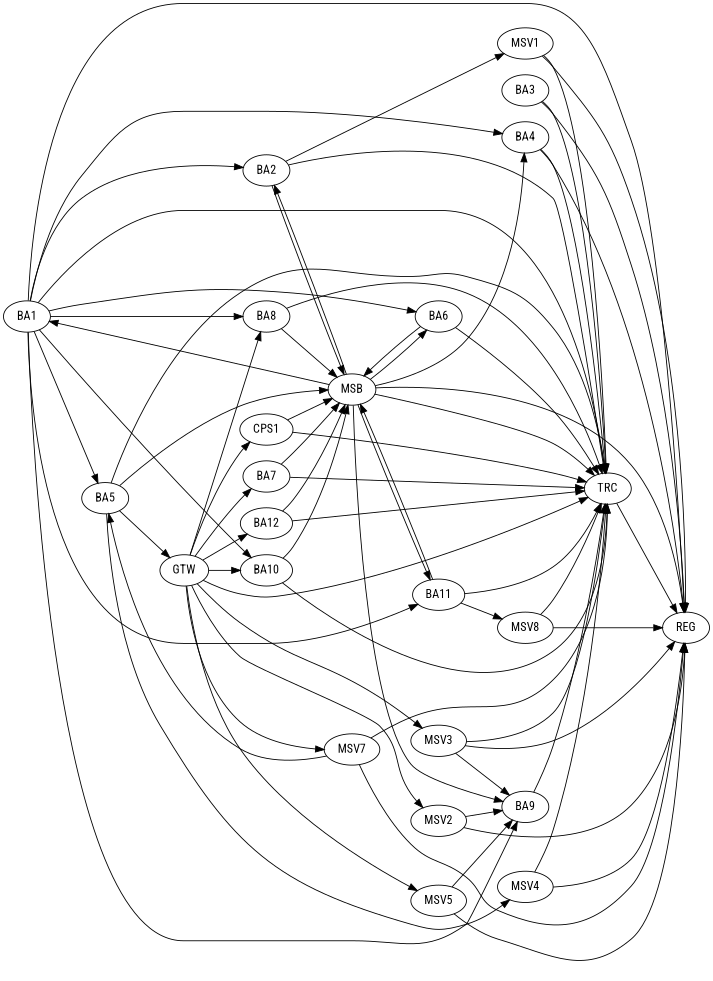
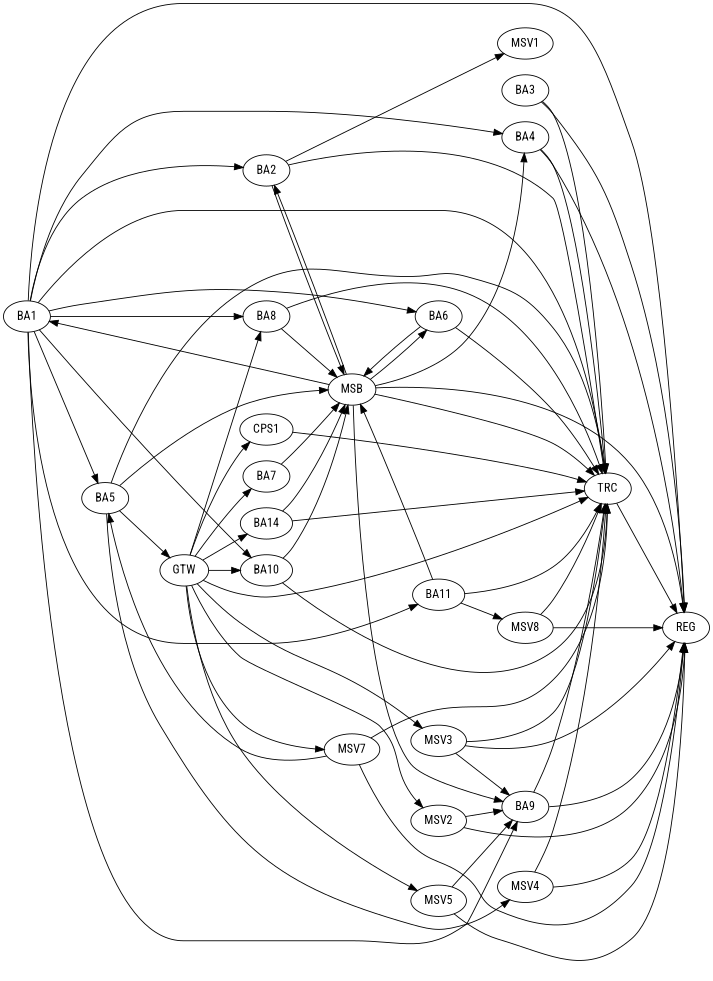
(592, 256) -> none
(649, 258) -> (648, 759)
(306, 411) -> none
(433, 482) -> none
(391, 489) -> none
(266, 523) -> (266, 523)
